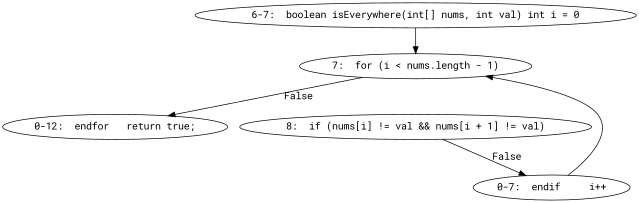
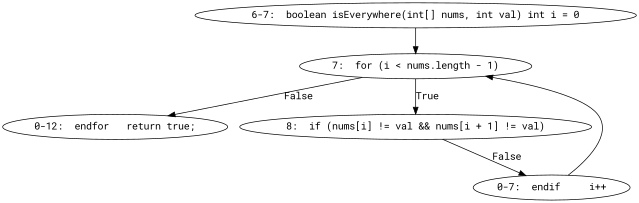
none -> (416, 93)
